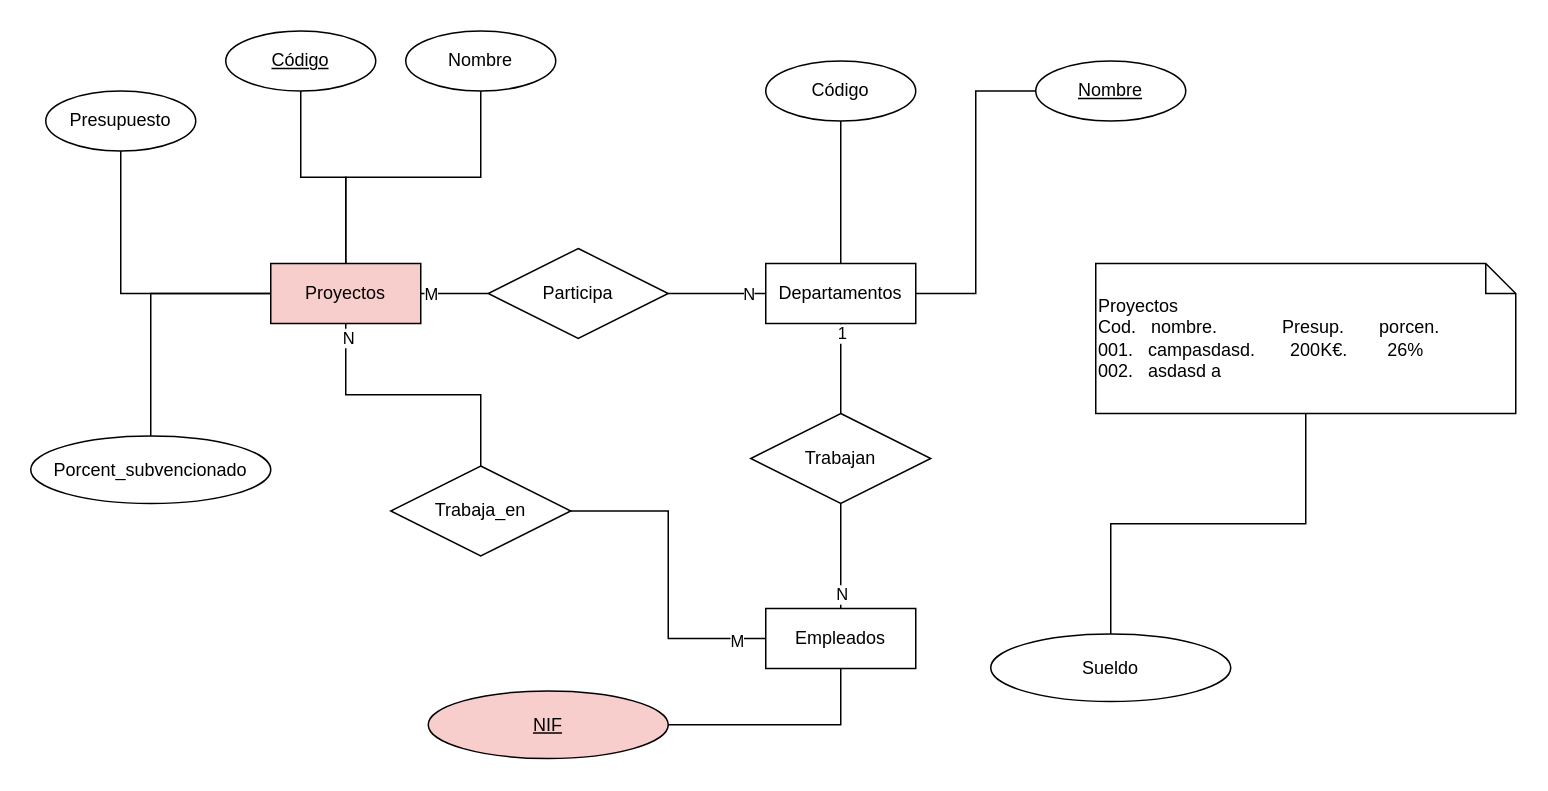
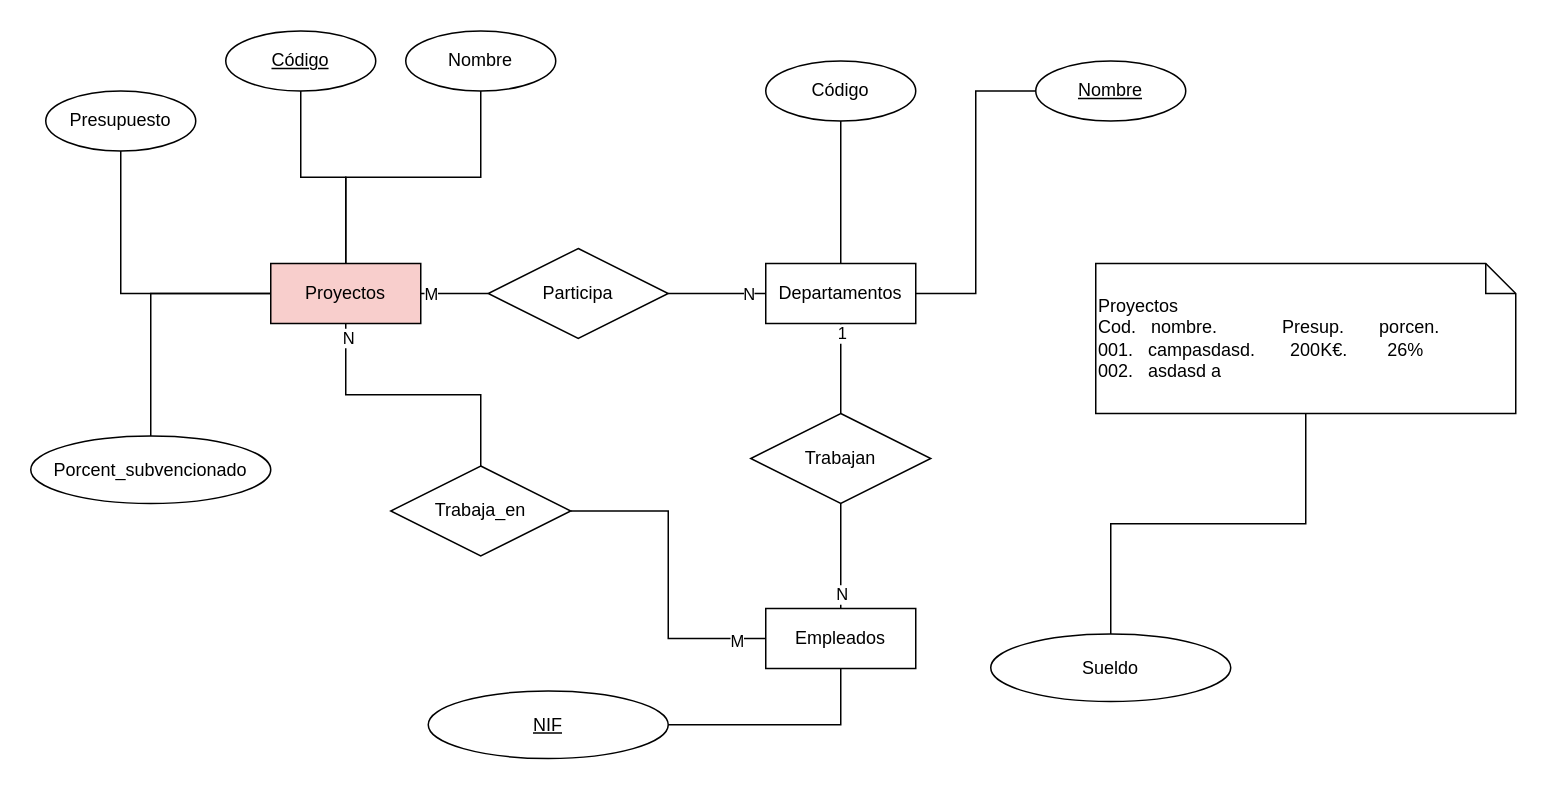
(548, 725) -> (548, 725)
